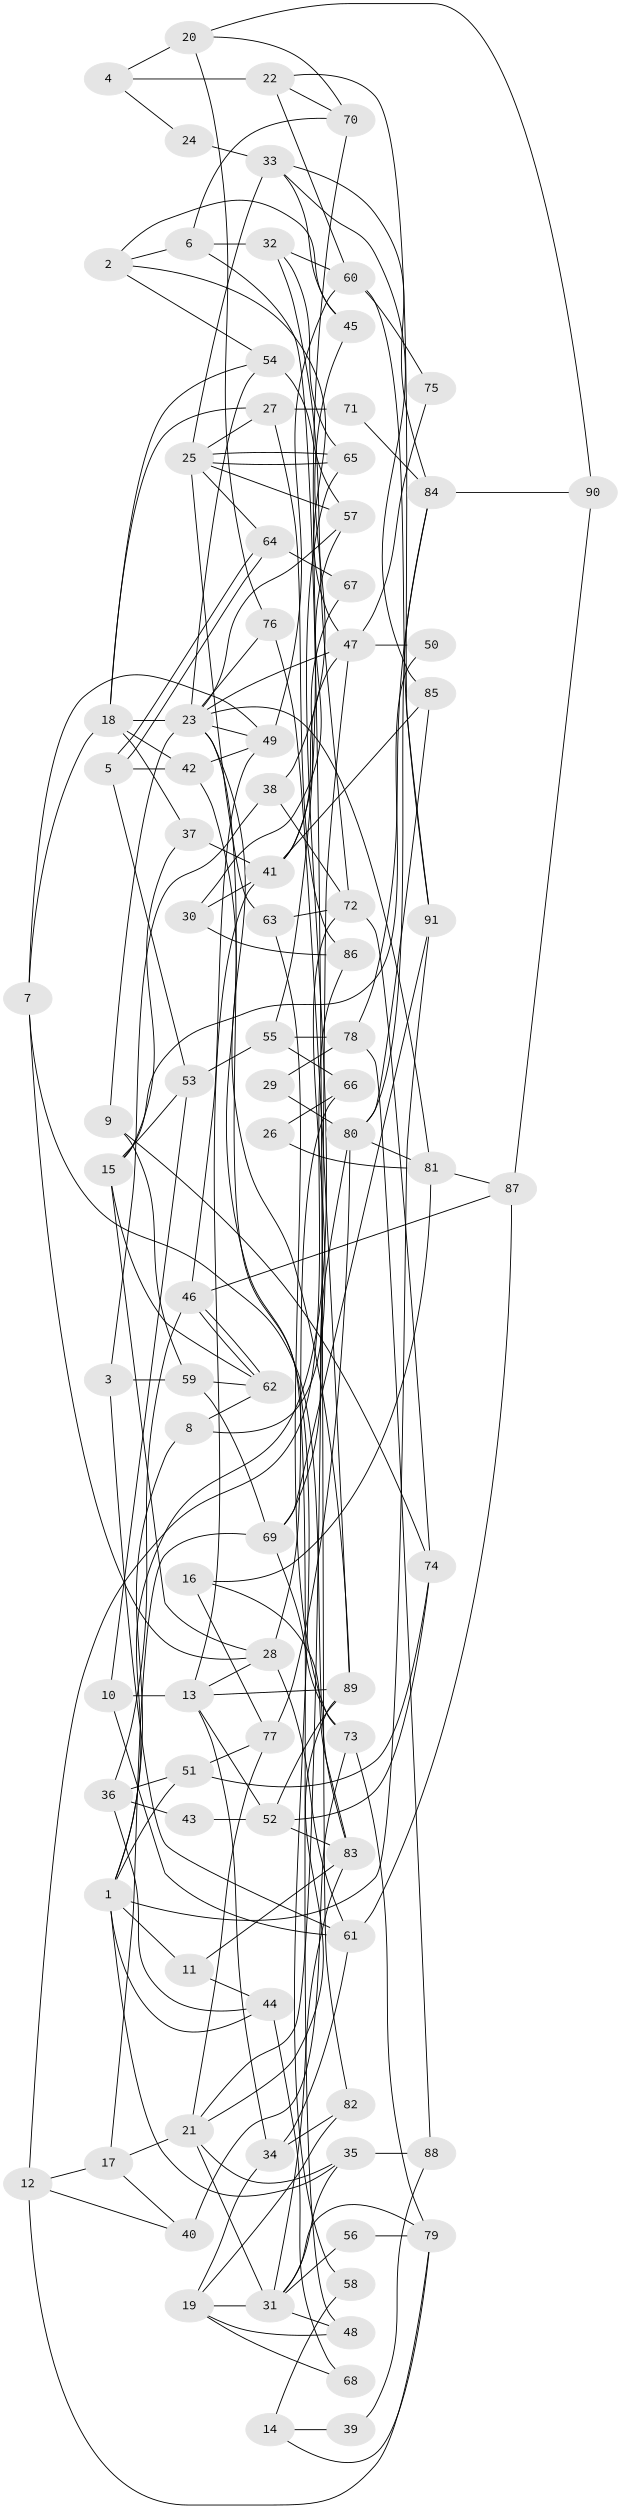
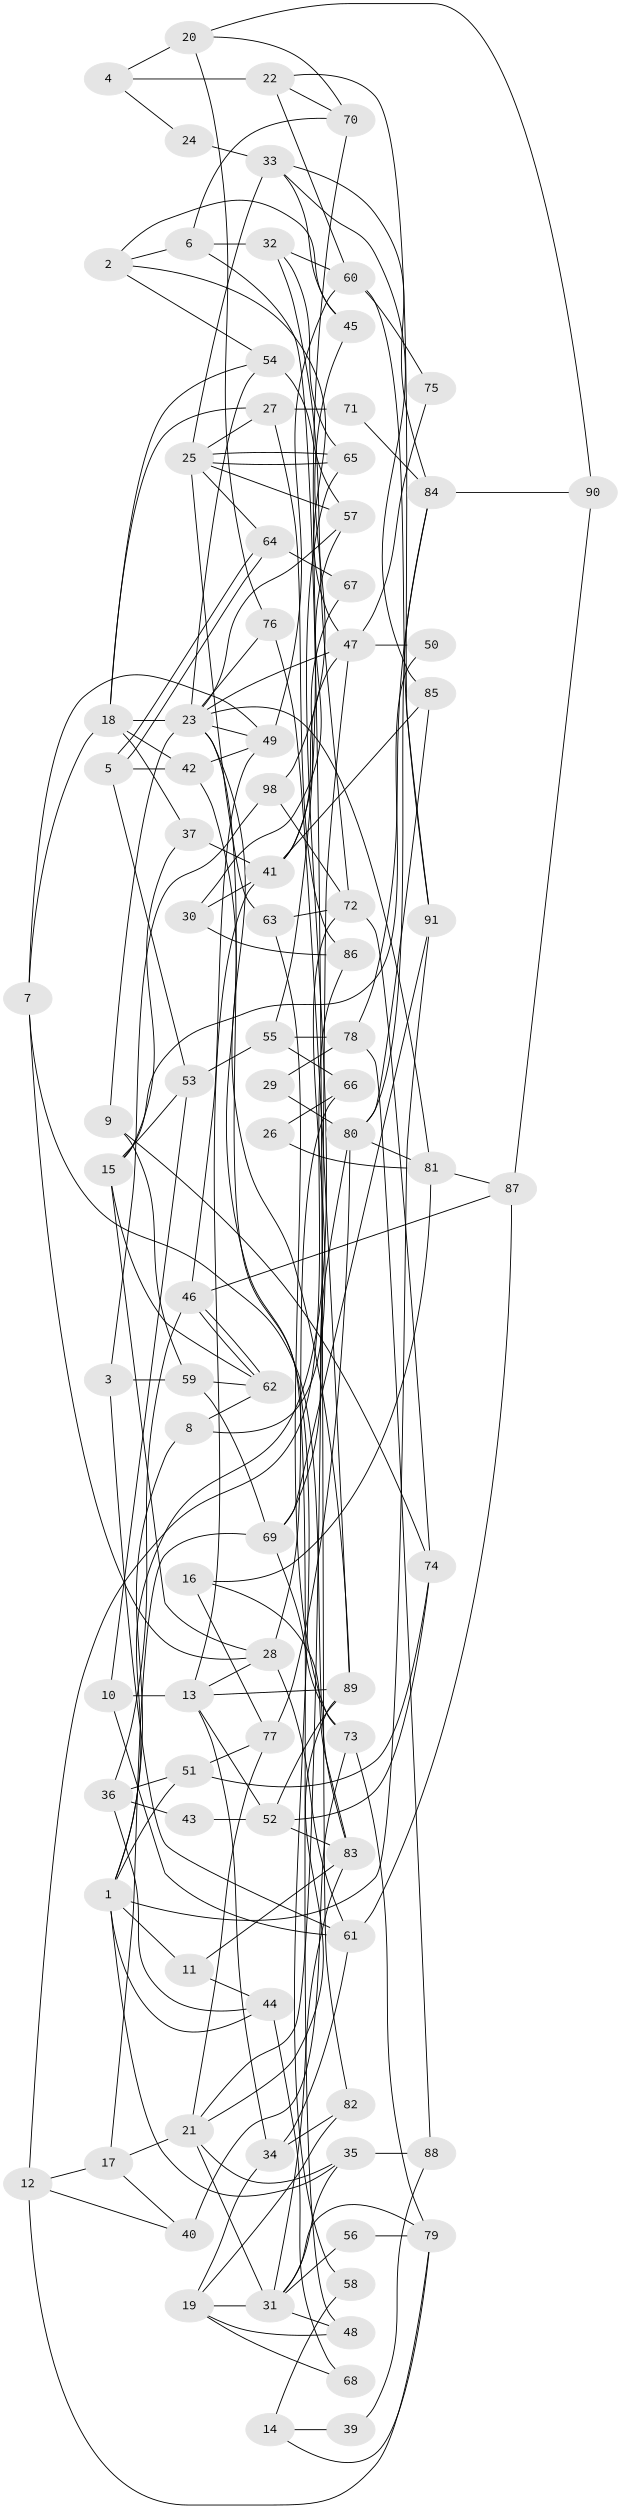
(270, 790) -> (270, 790)
